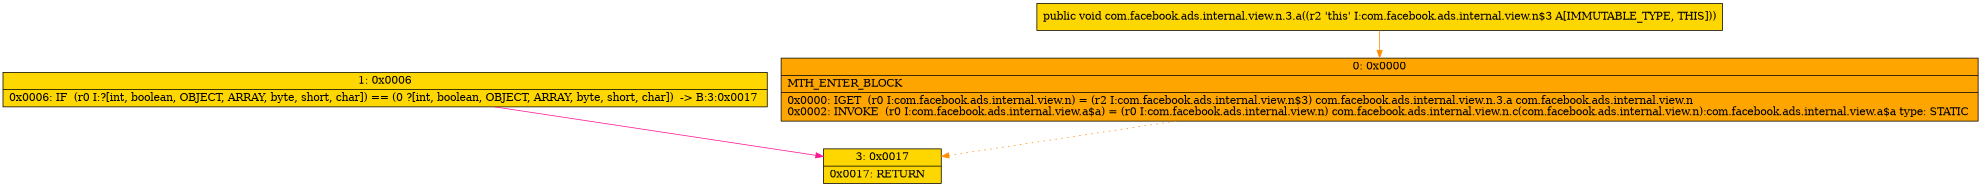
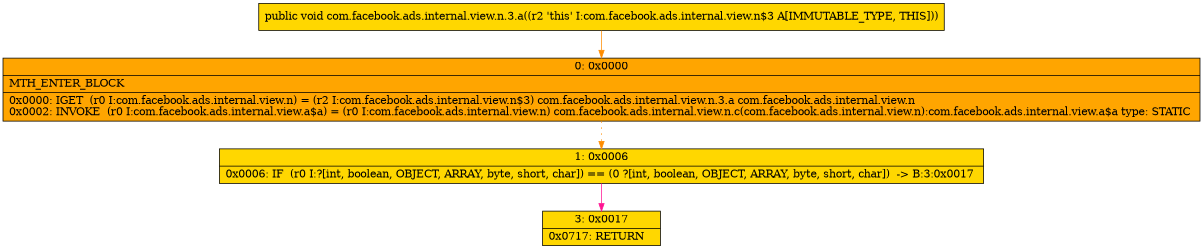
(1062, 138) -> (602, 131)
(882, 174) -> (602, 237)
